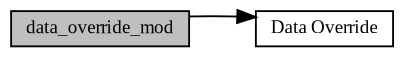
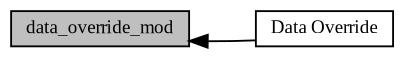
(213, 16) -> (232, 41)
